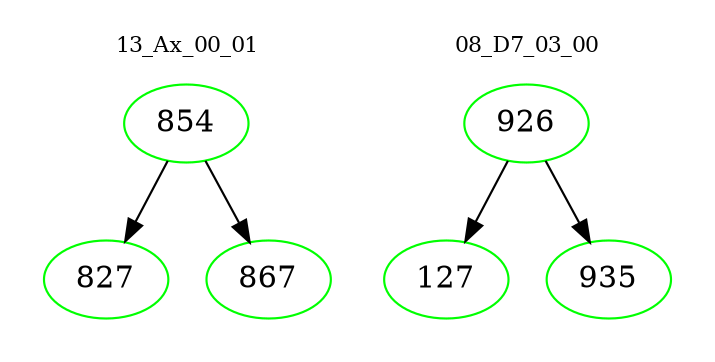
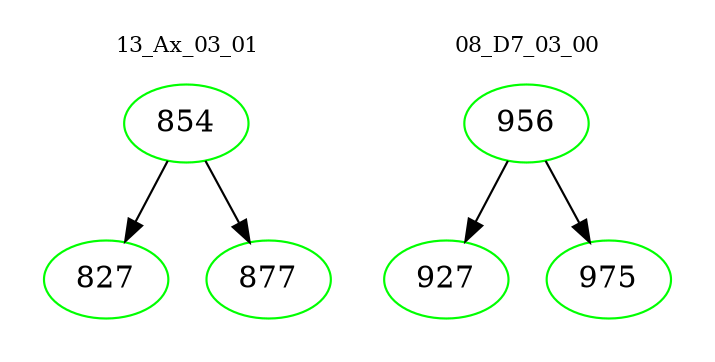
(187, 47) -> (187, 47)
(526, 123) -> (526, 123)
(269, 280) -> (269, 280)
(446, 280) -> (446, 280)
(609, 280) -> (609, 280)
